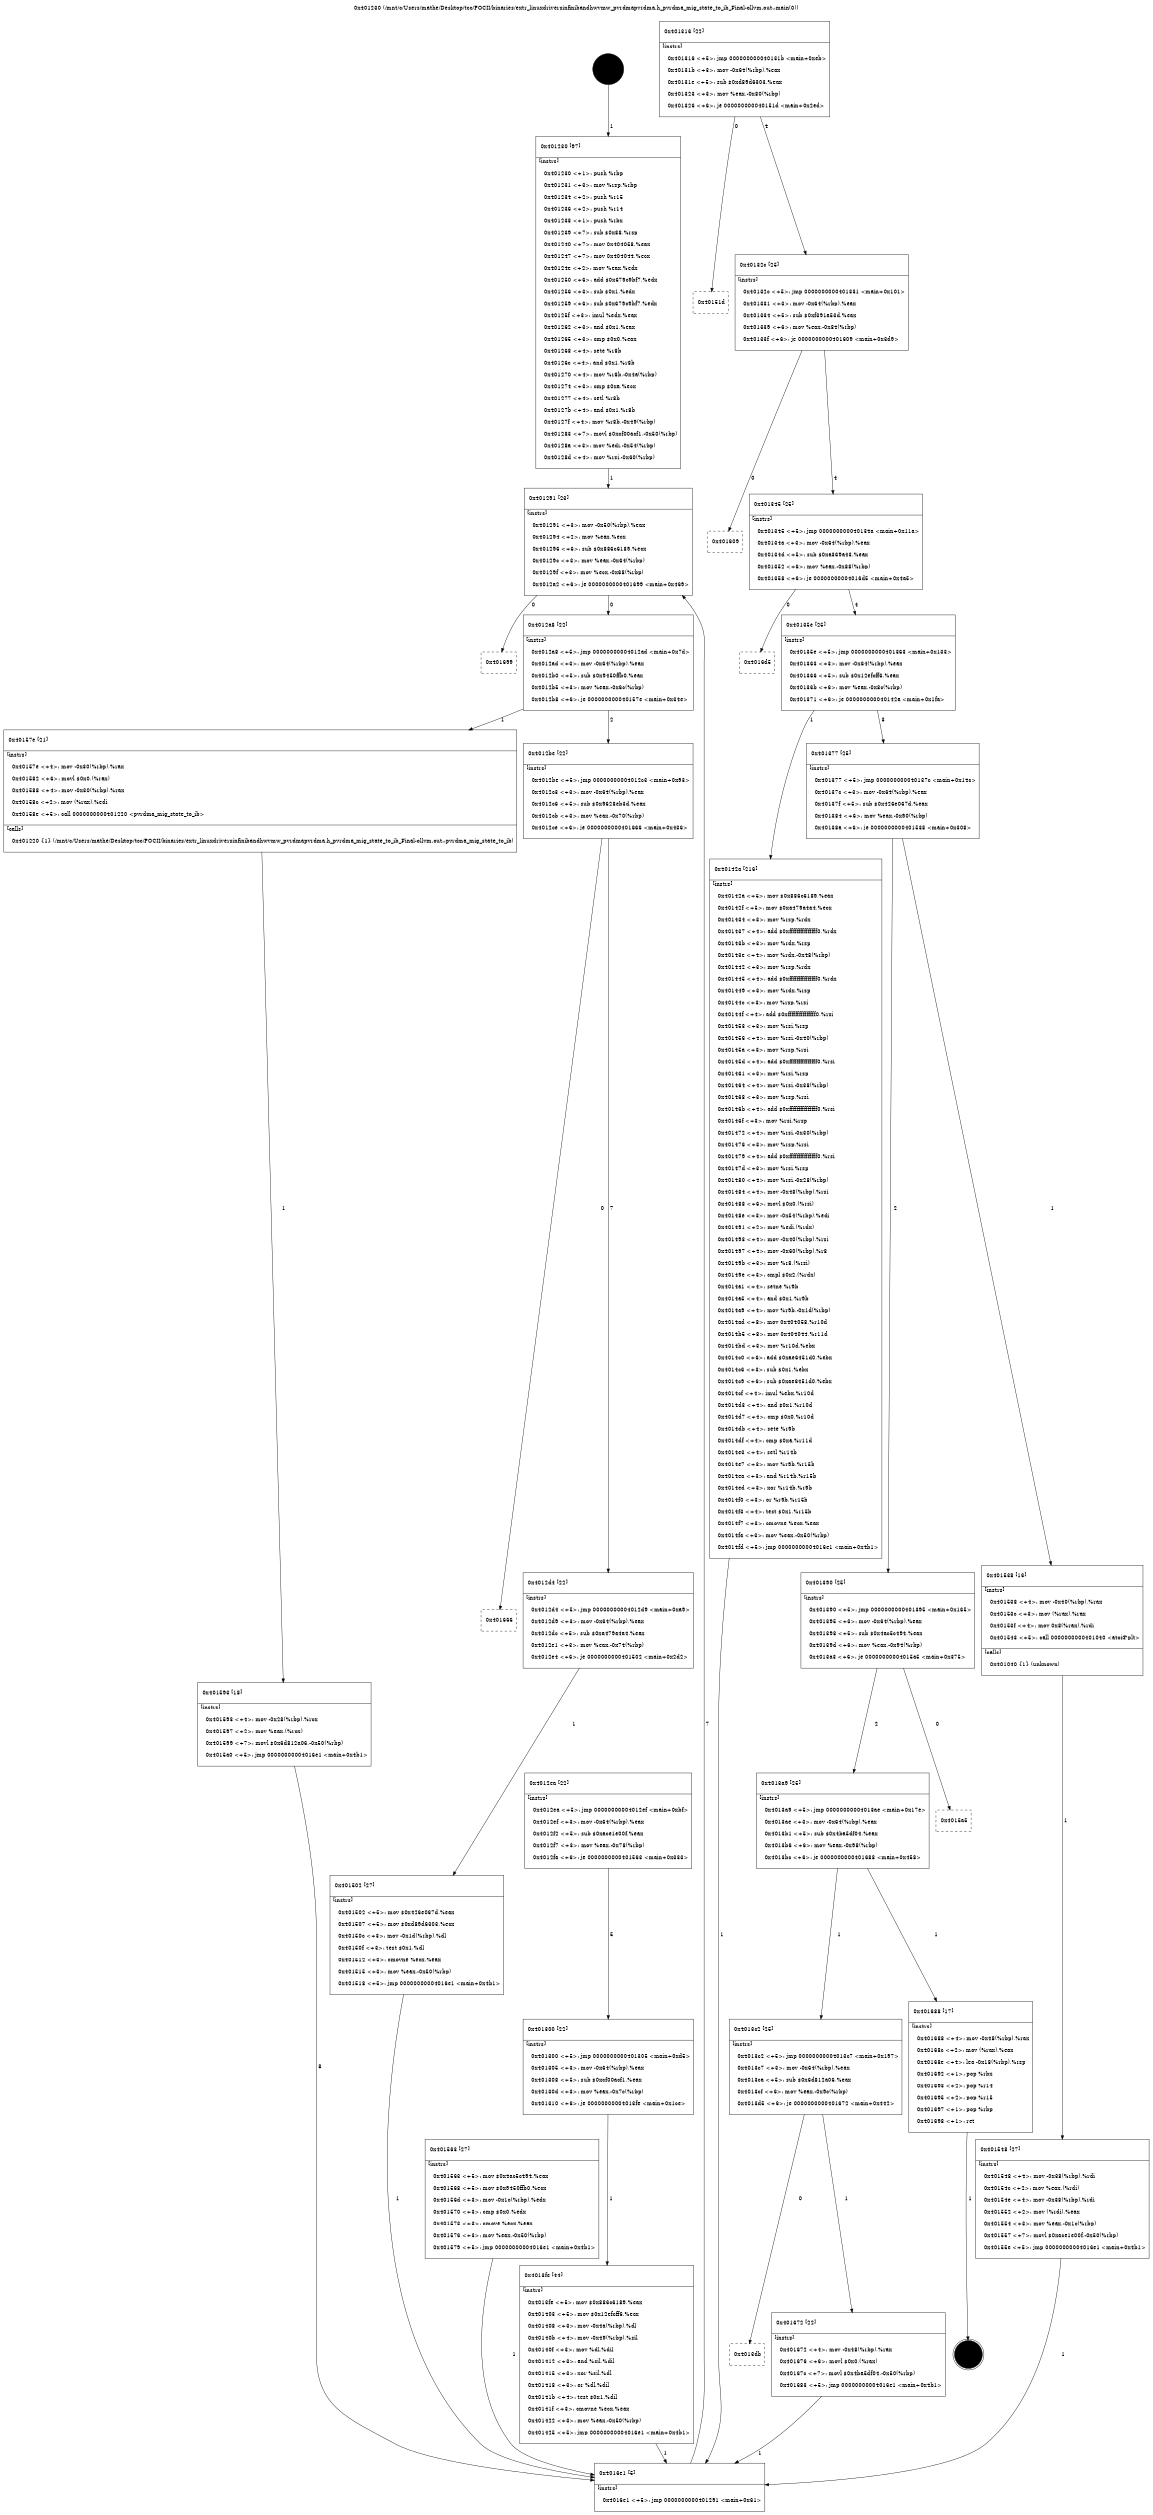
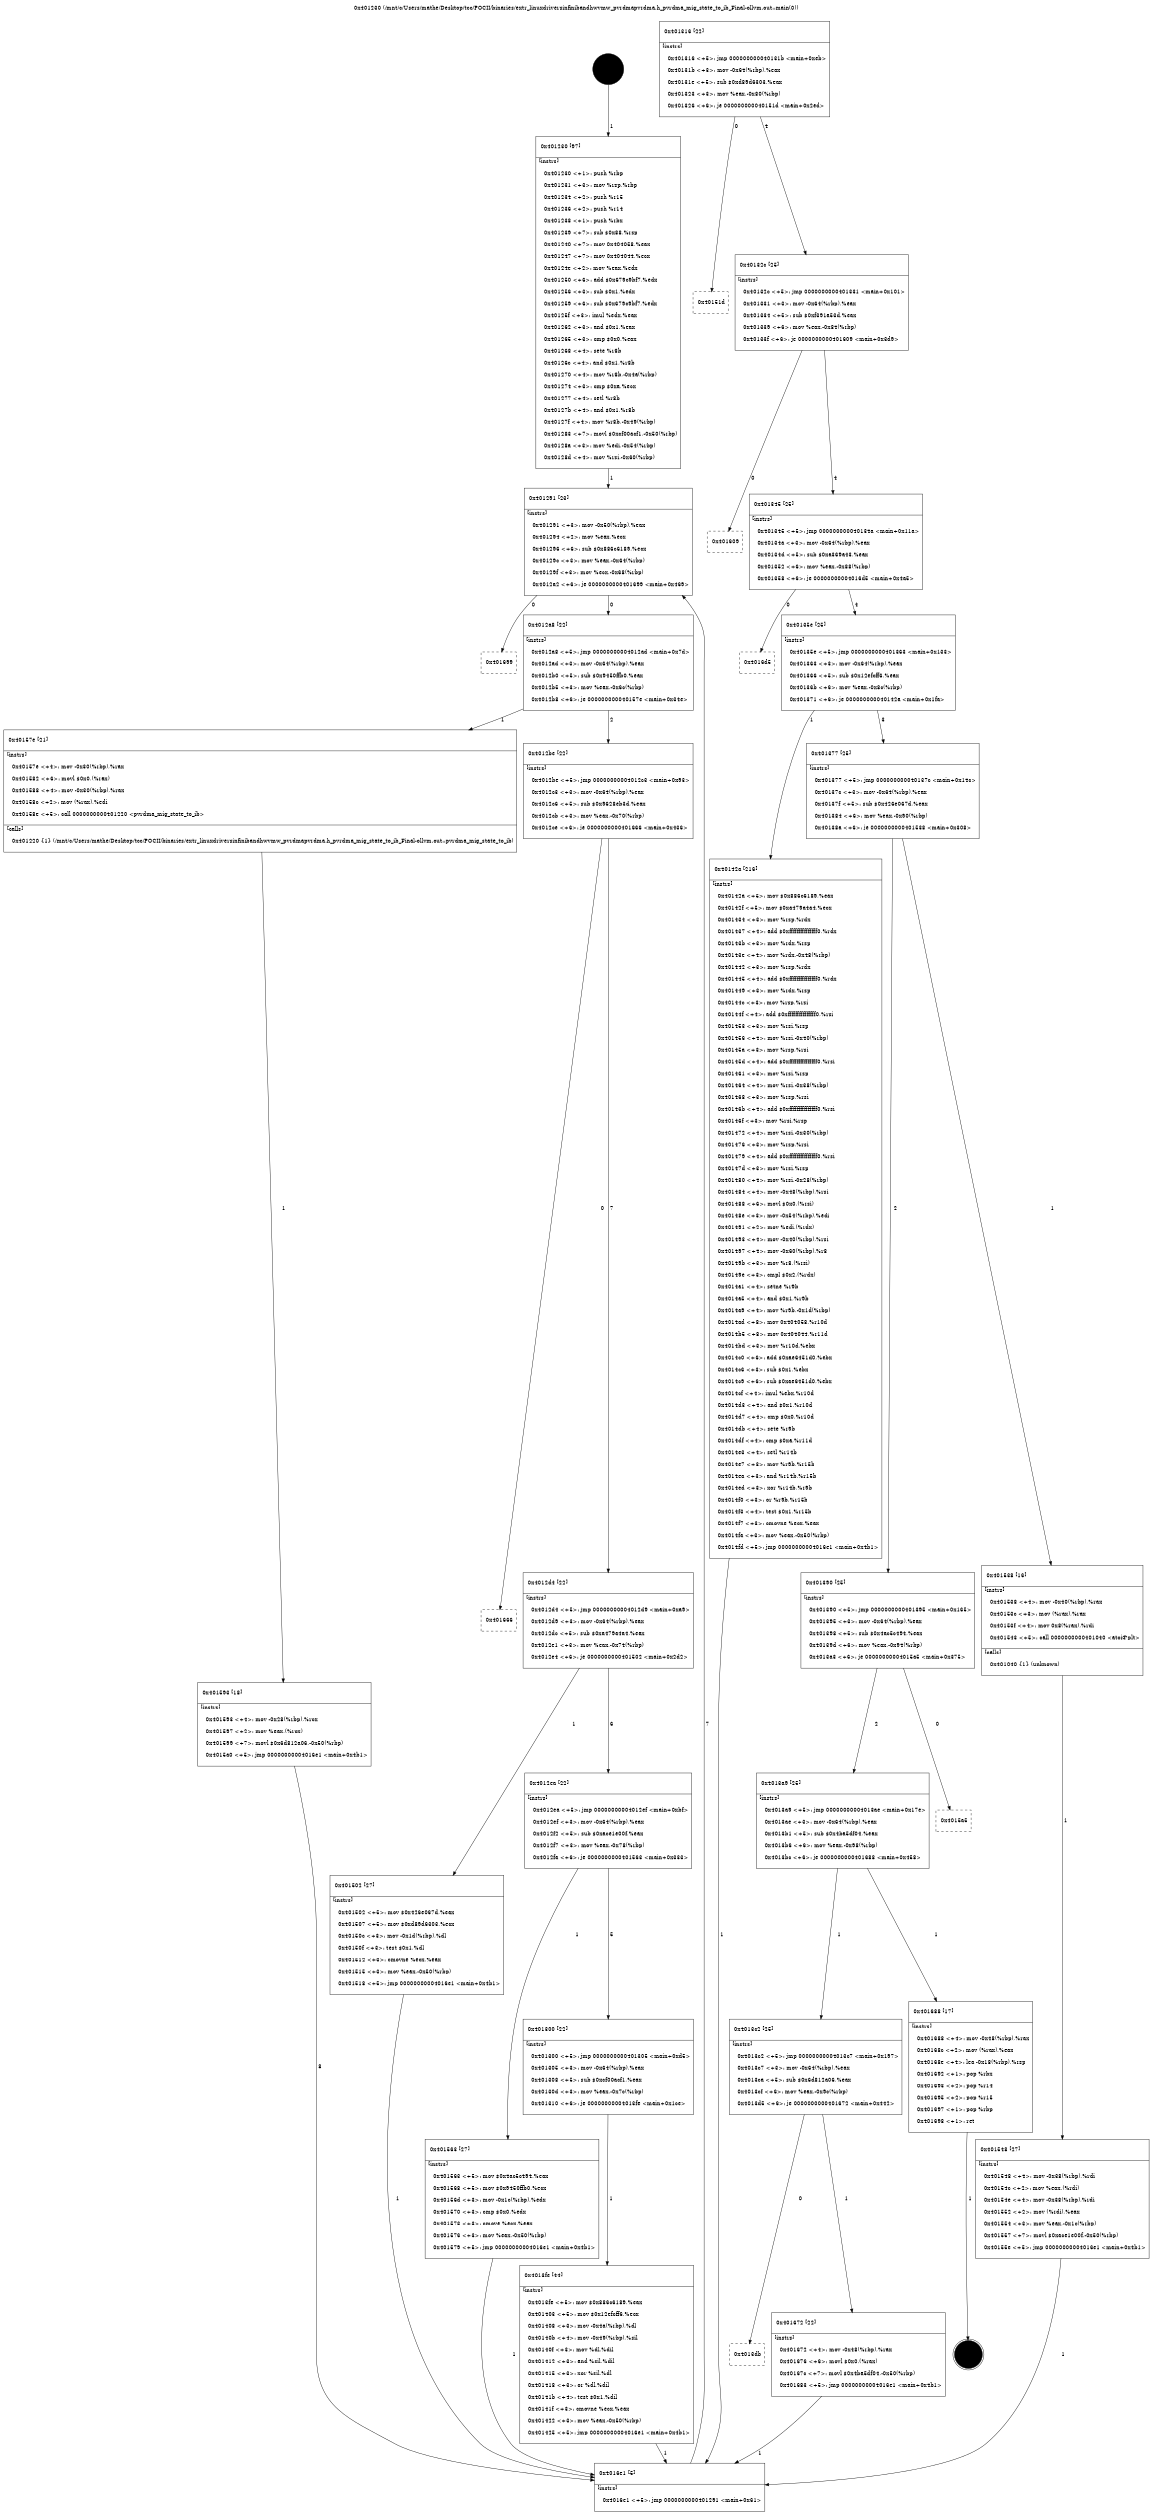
none -> (608, 1719)
none -> (521, 1996)
